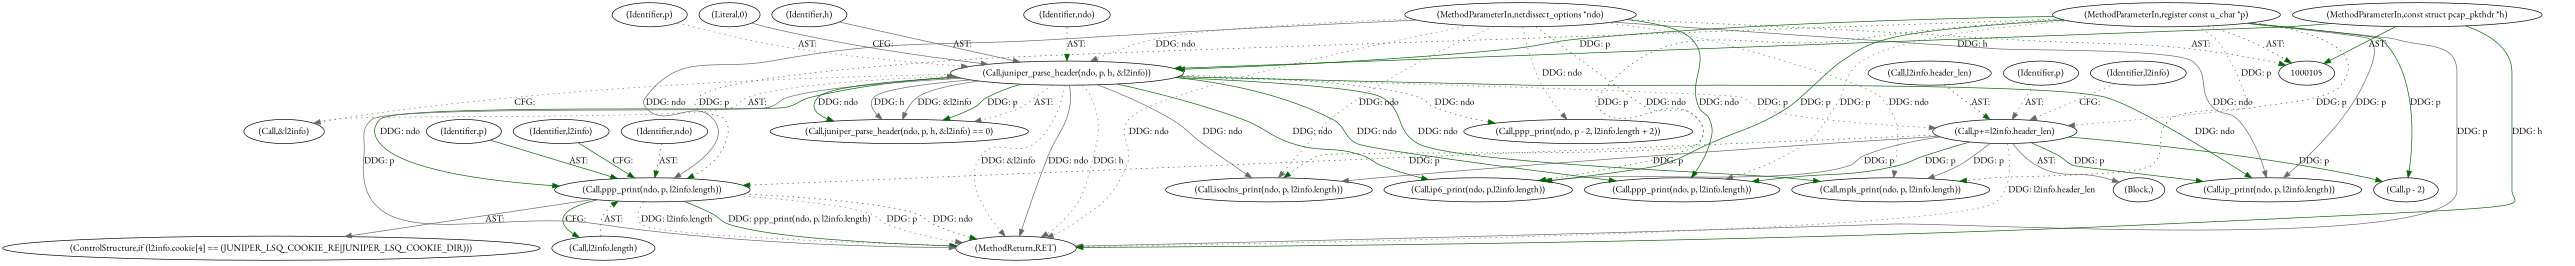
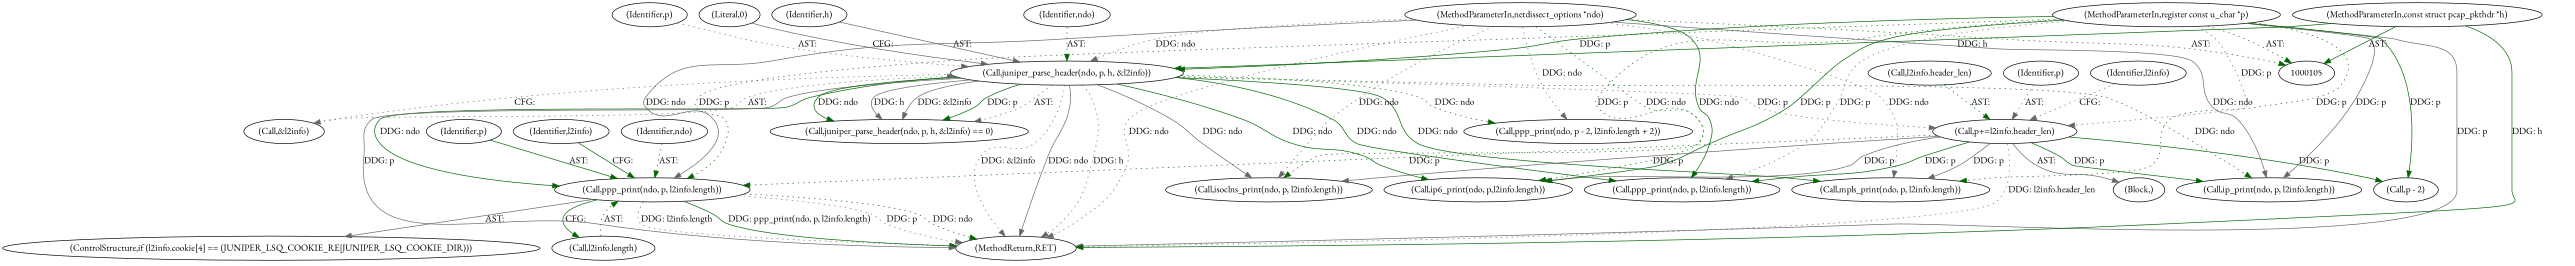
(1722, 85) -> (1722, 85)
